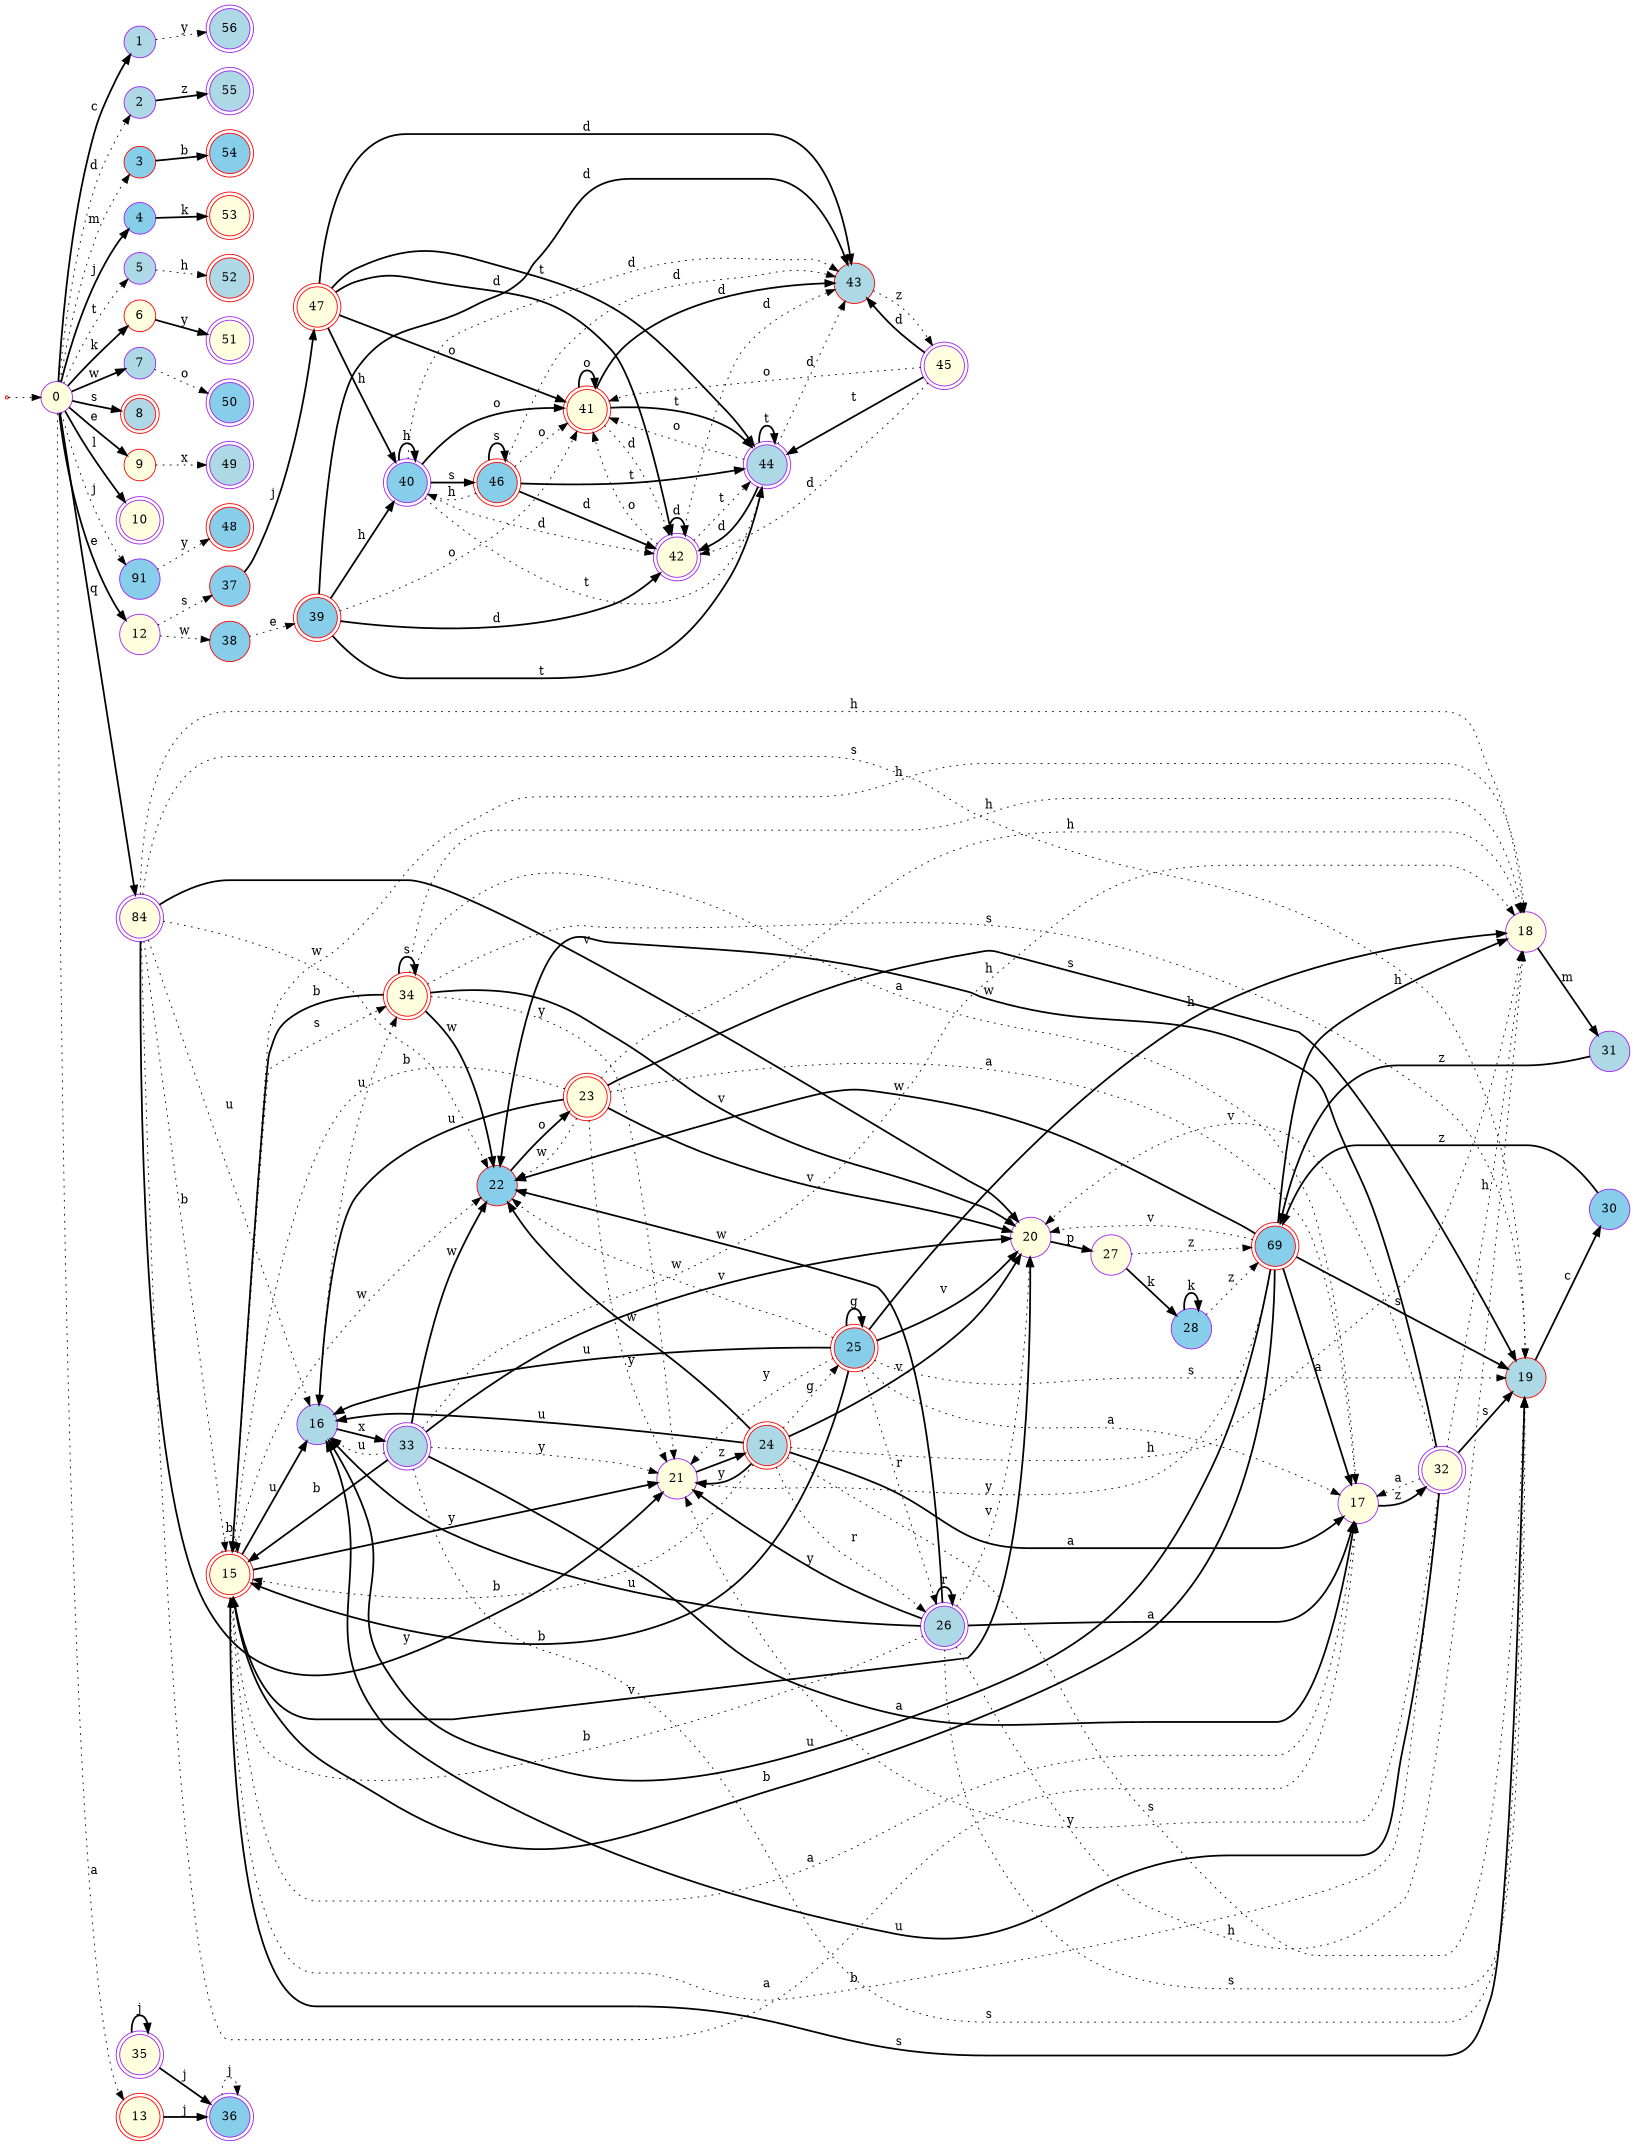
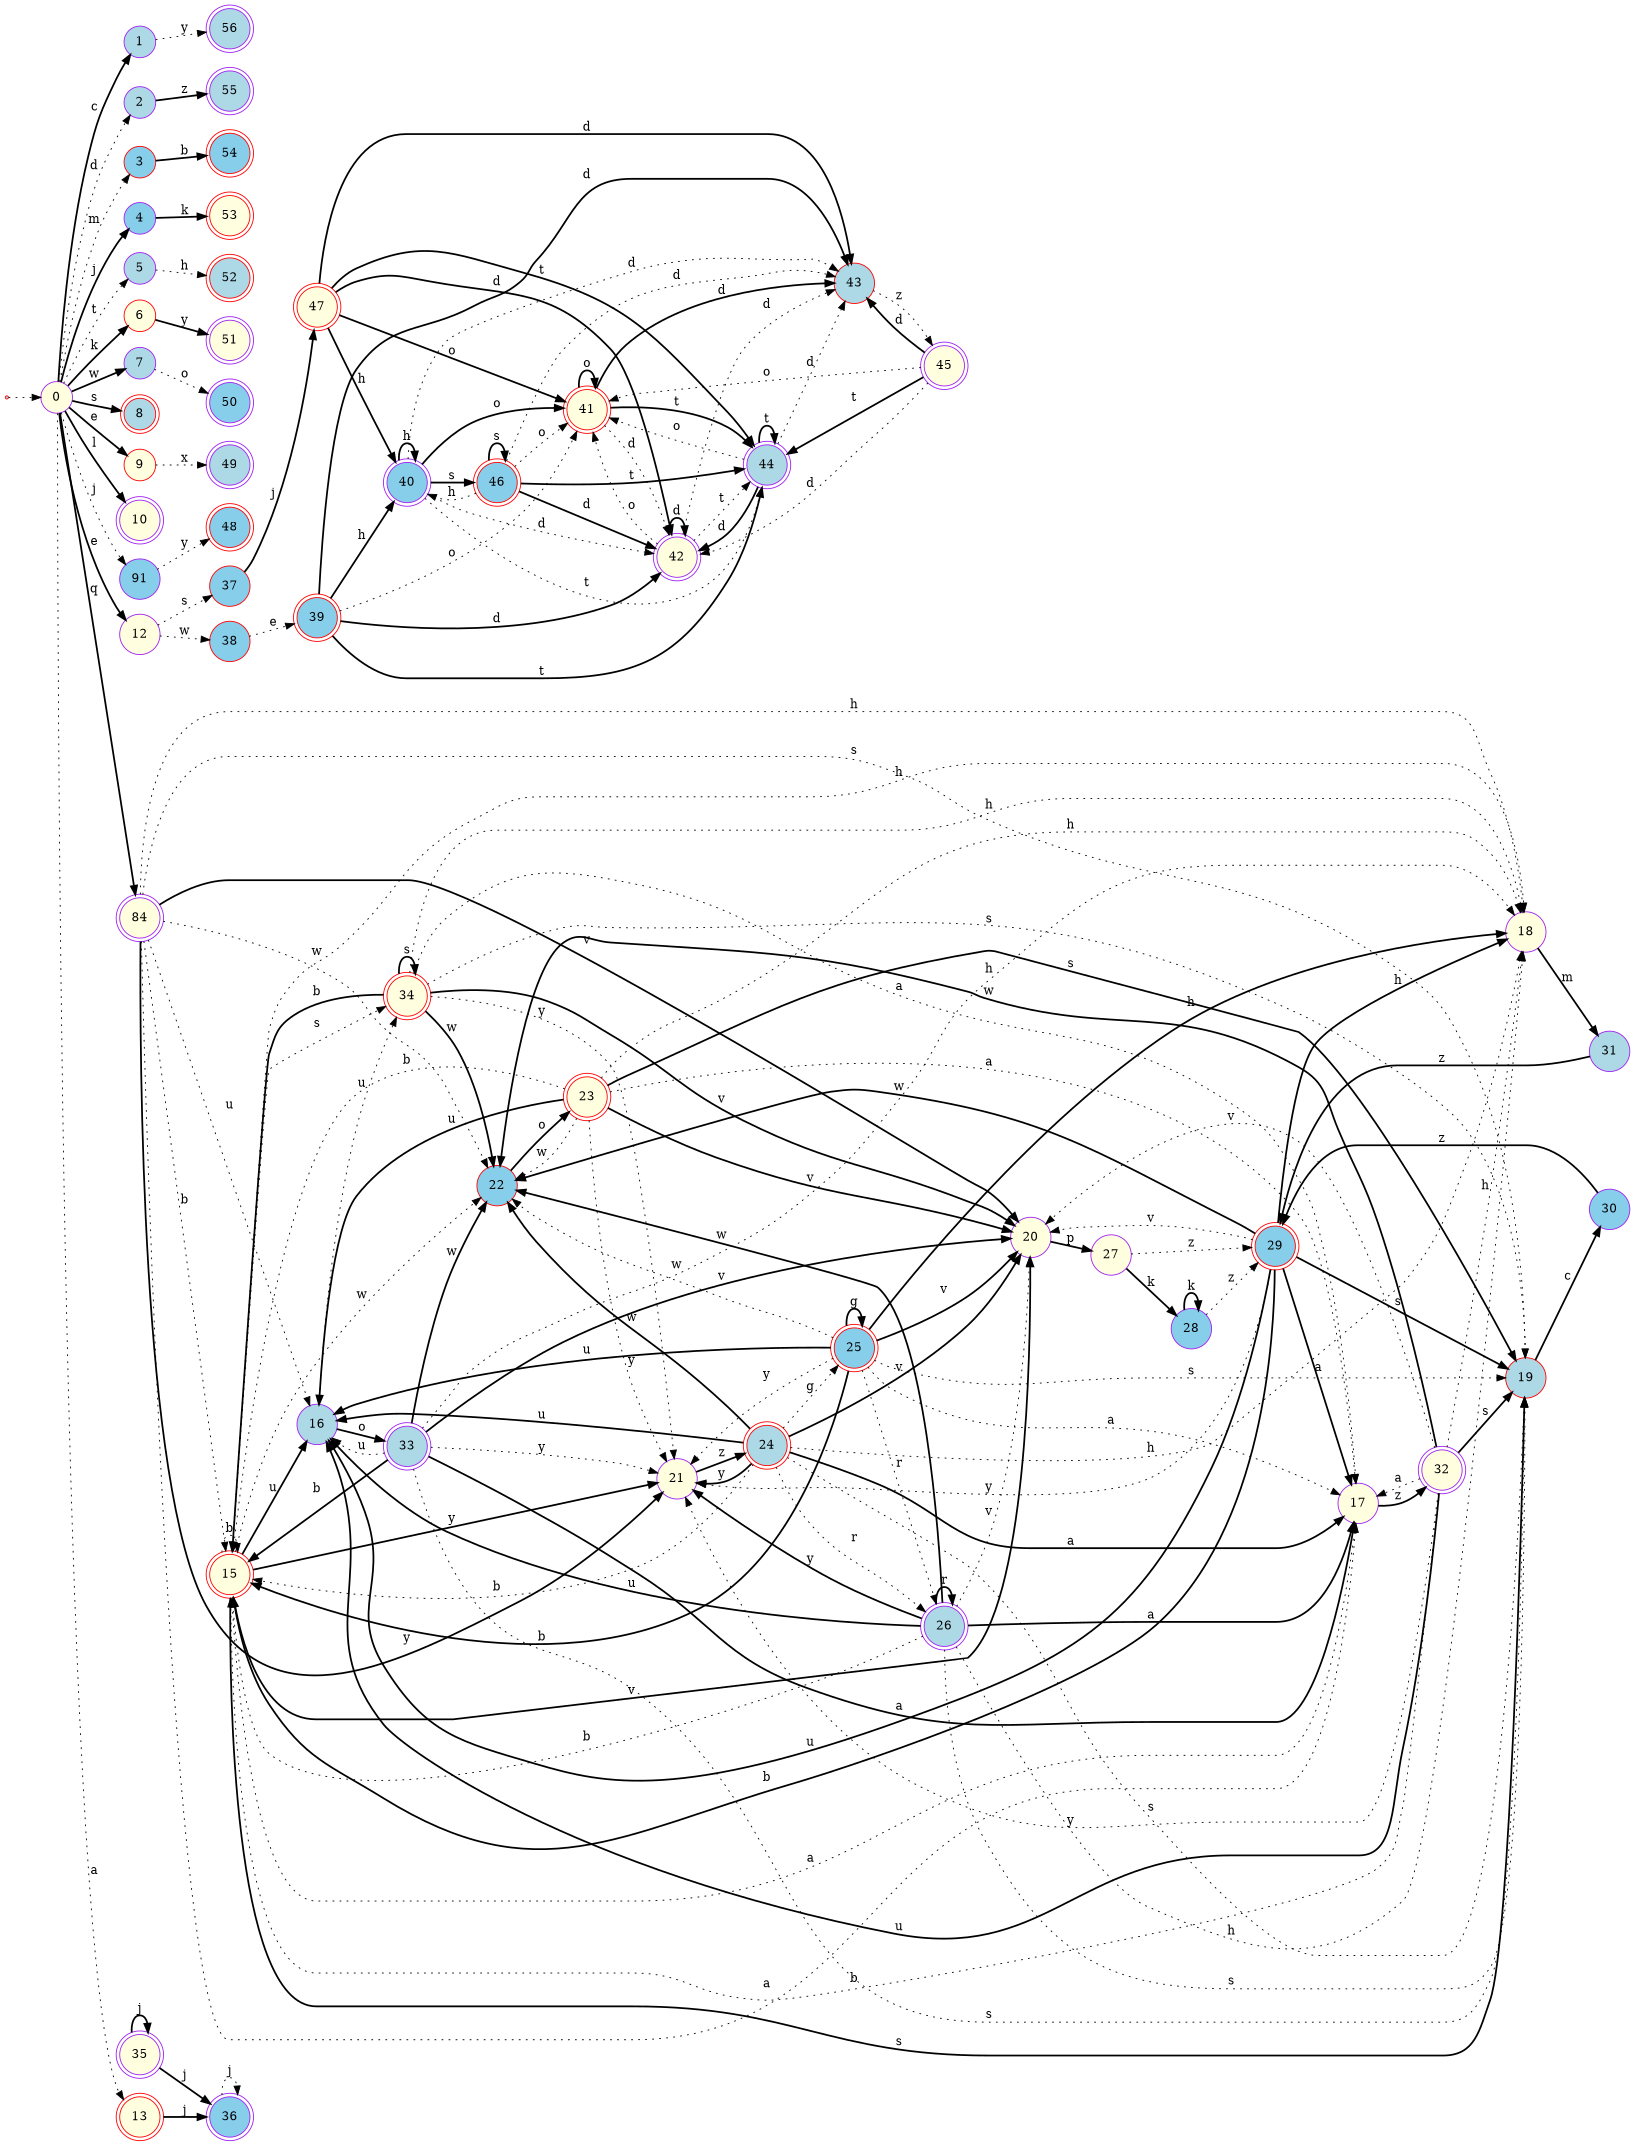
(1275, 1246) -> (1275, 1246)
(362, 1427) -> (362, 1427)
